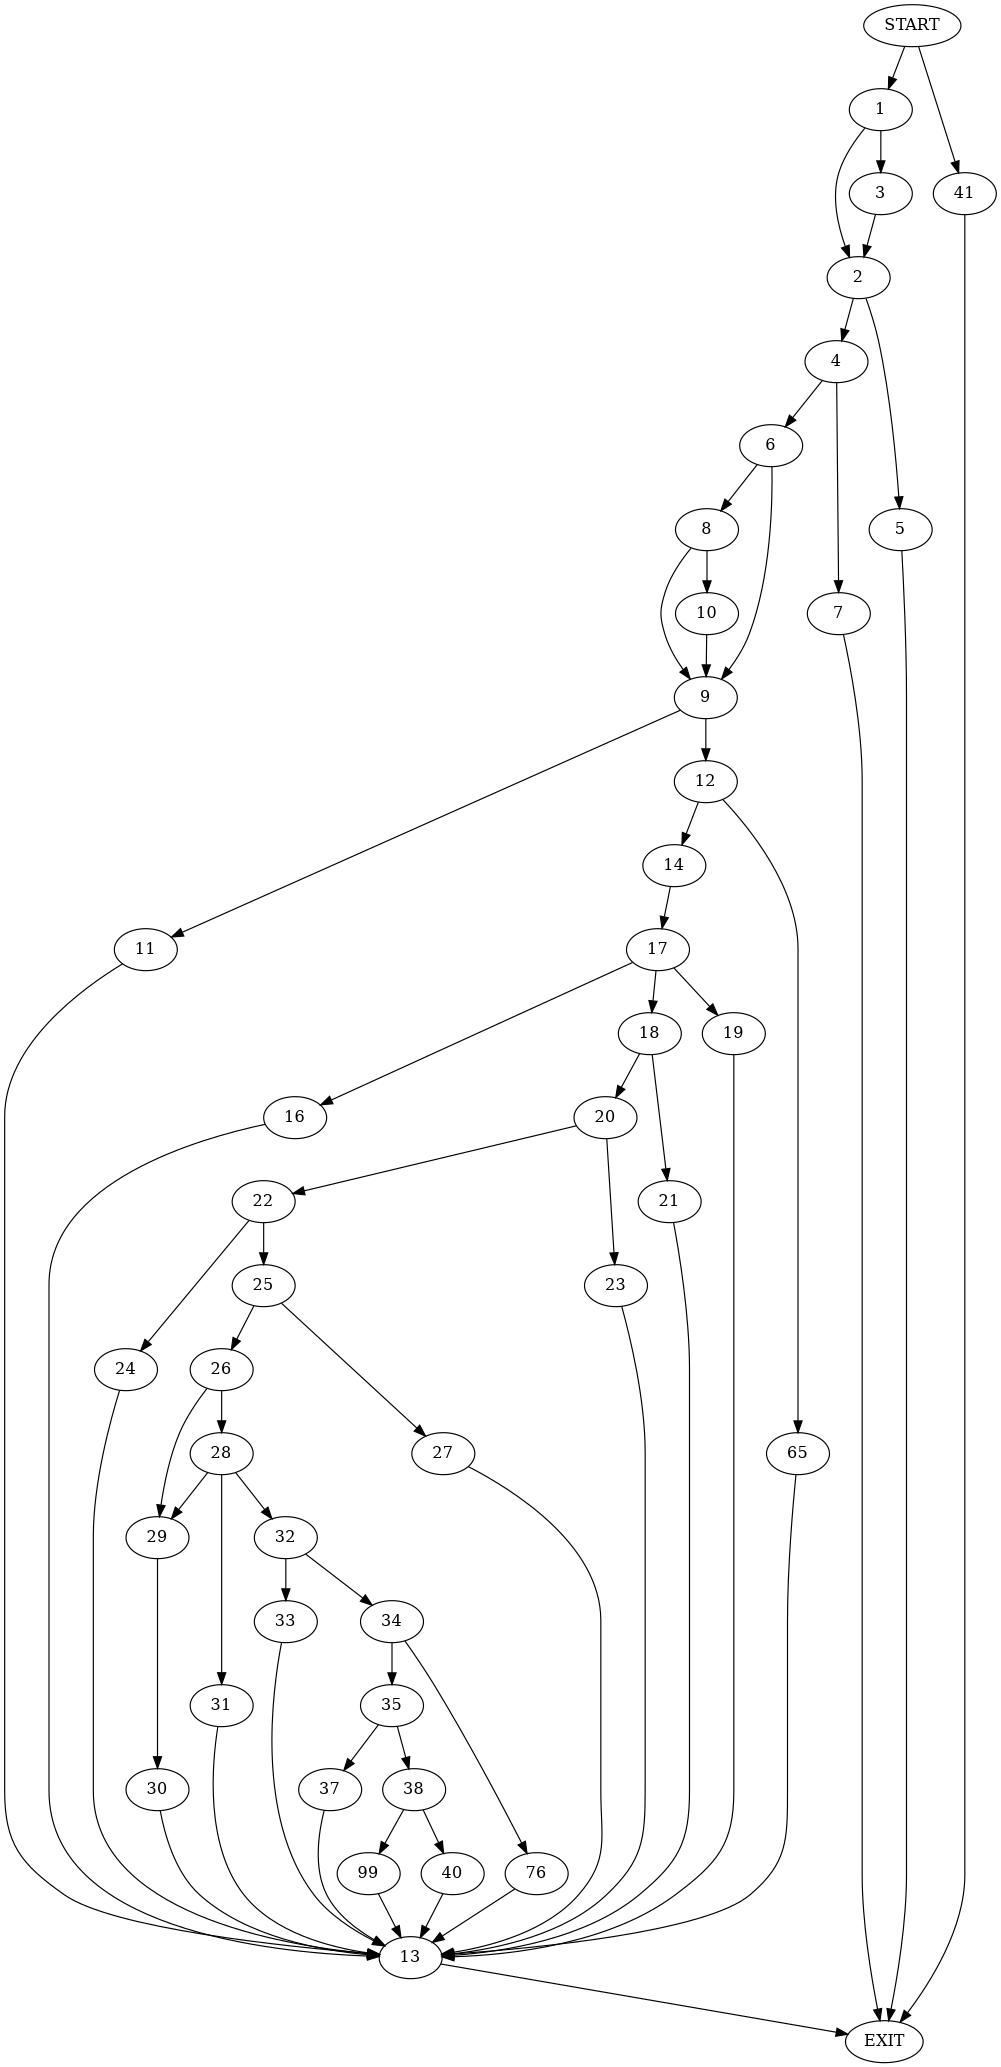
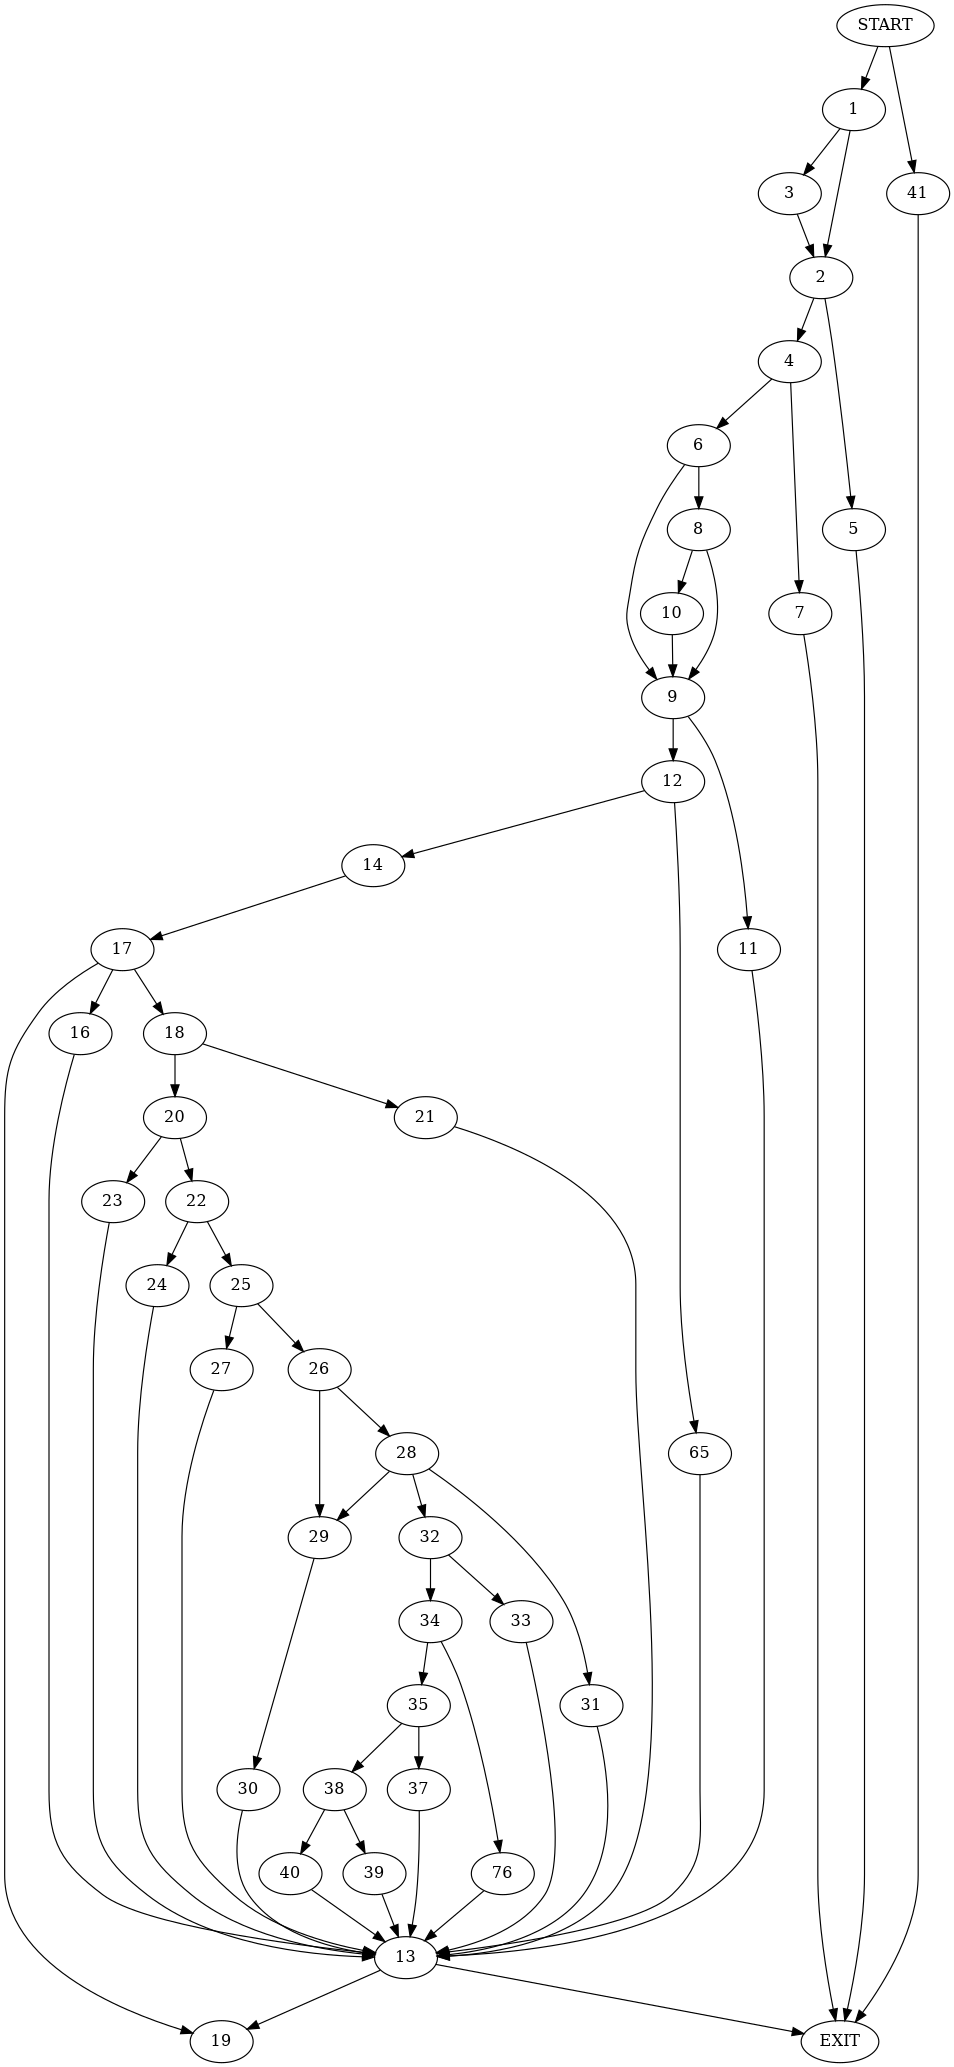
(734, 1602) -> (319, 1997)
(369, 1874) -> (374, 1874)
